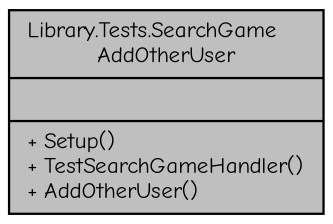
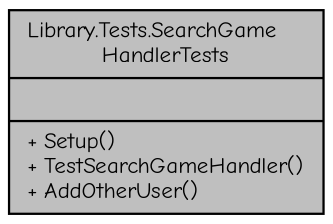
(166, 55) -> (166, 55)
